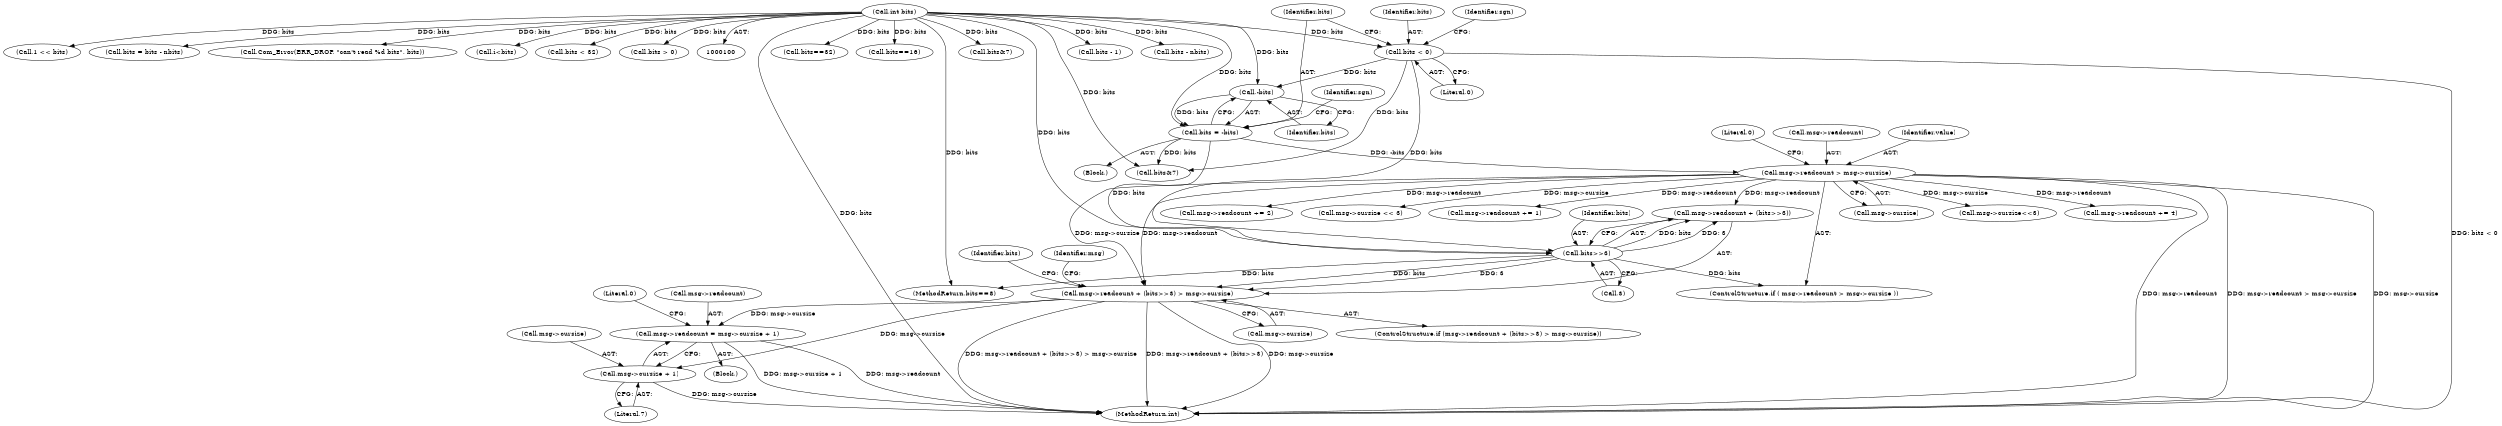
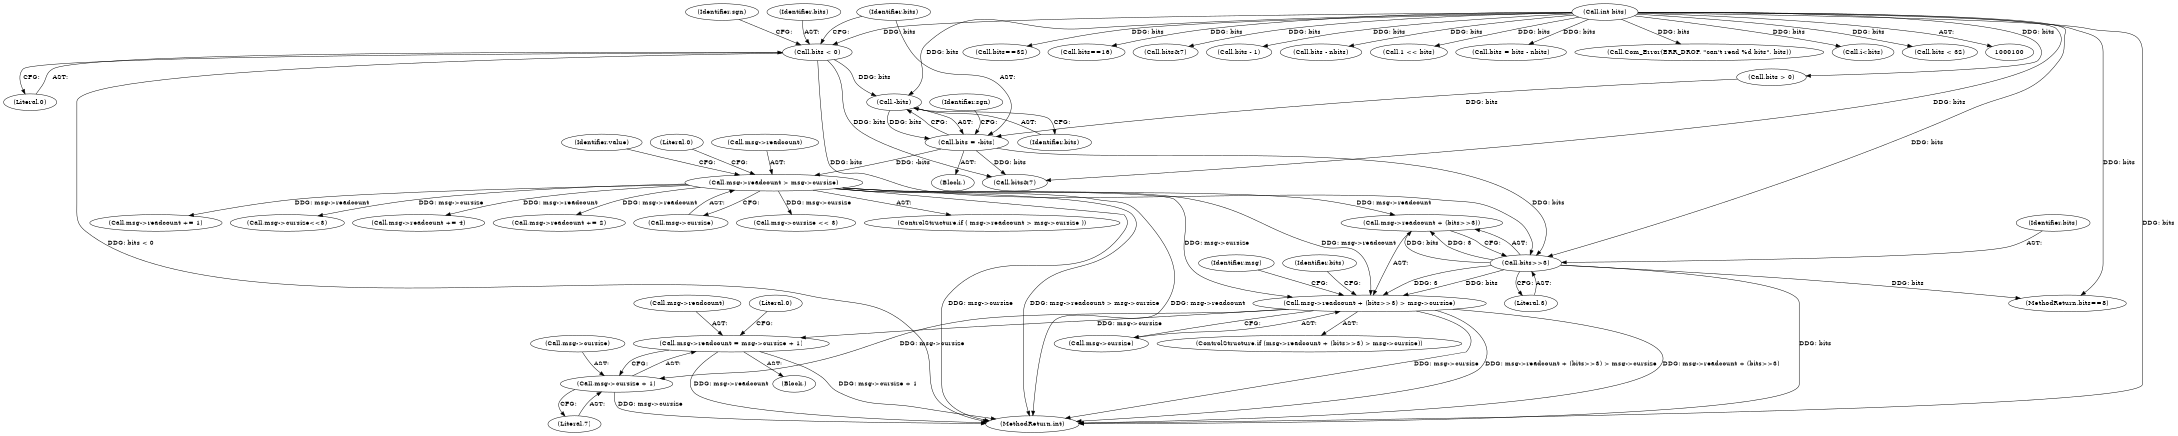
(1135, 23) -> (1369, 101)
(1892, 153) -> (708, 163)
(1686, 272) -> (1633, 411)
(1613, 294) -> (1531, 303)
